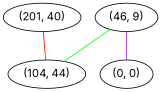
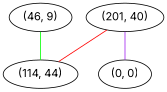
(127, 46) -> (125, 46)
(47, 74) -> (41, 74)
